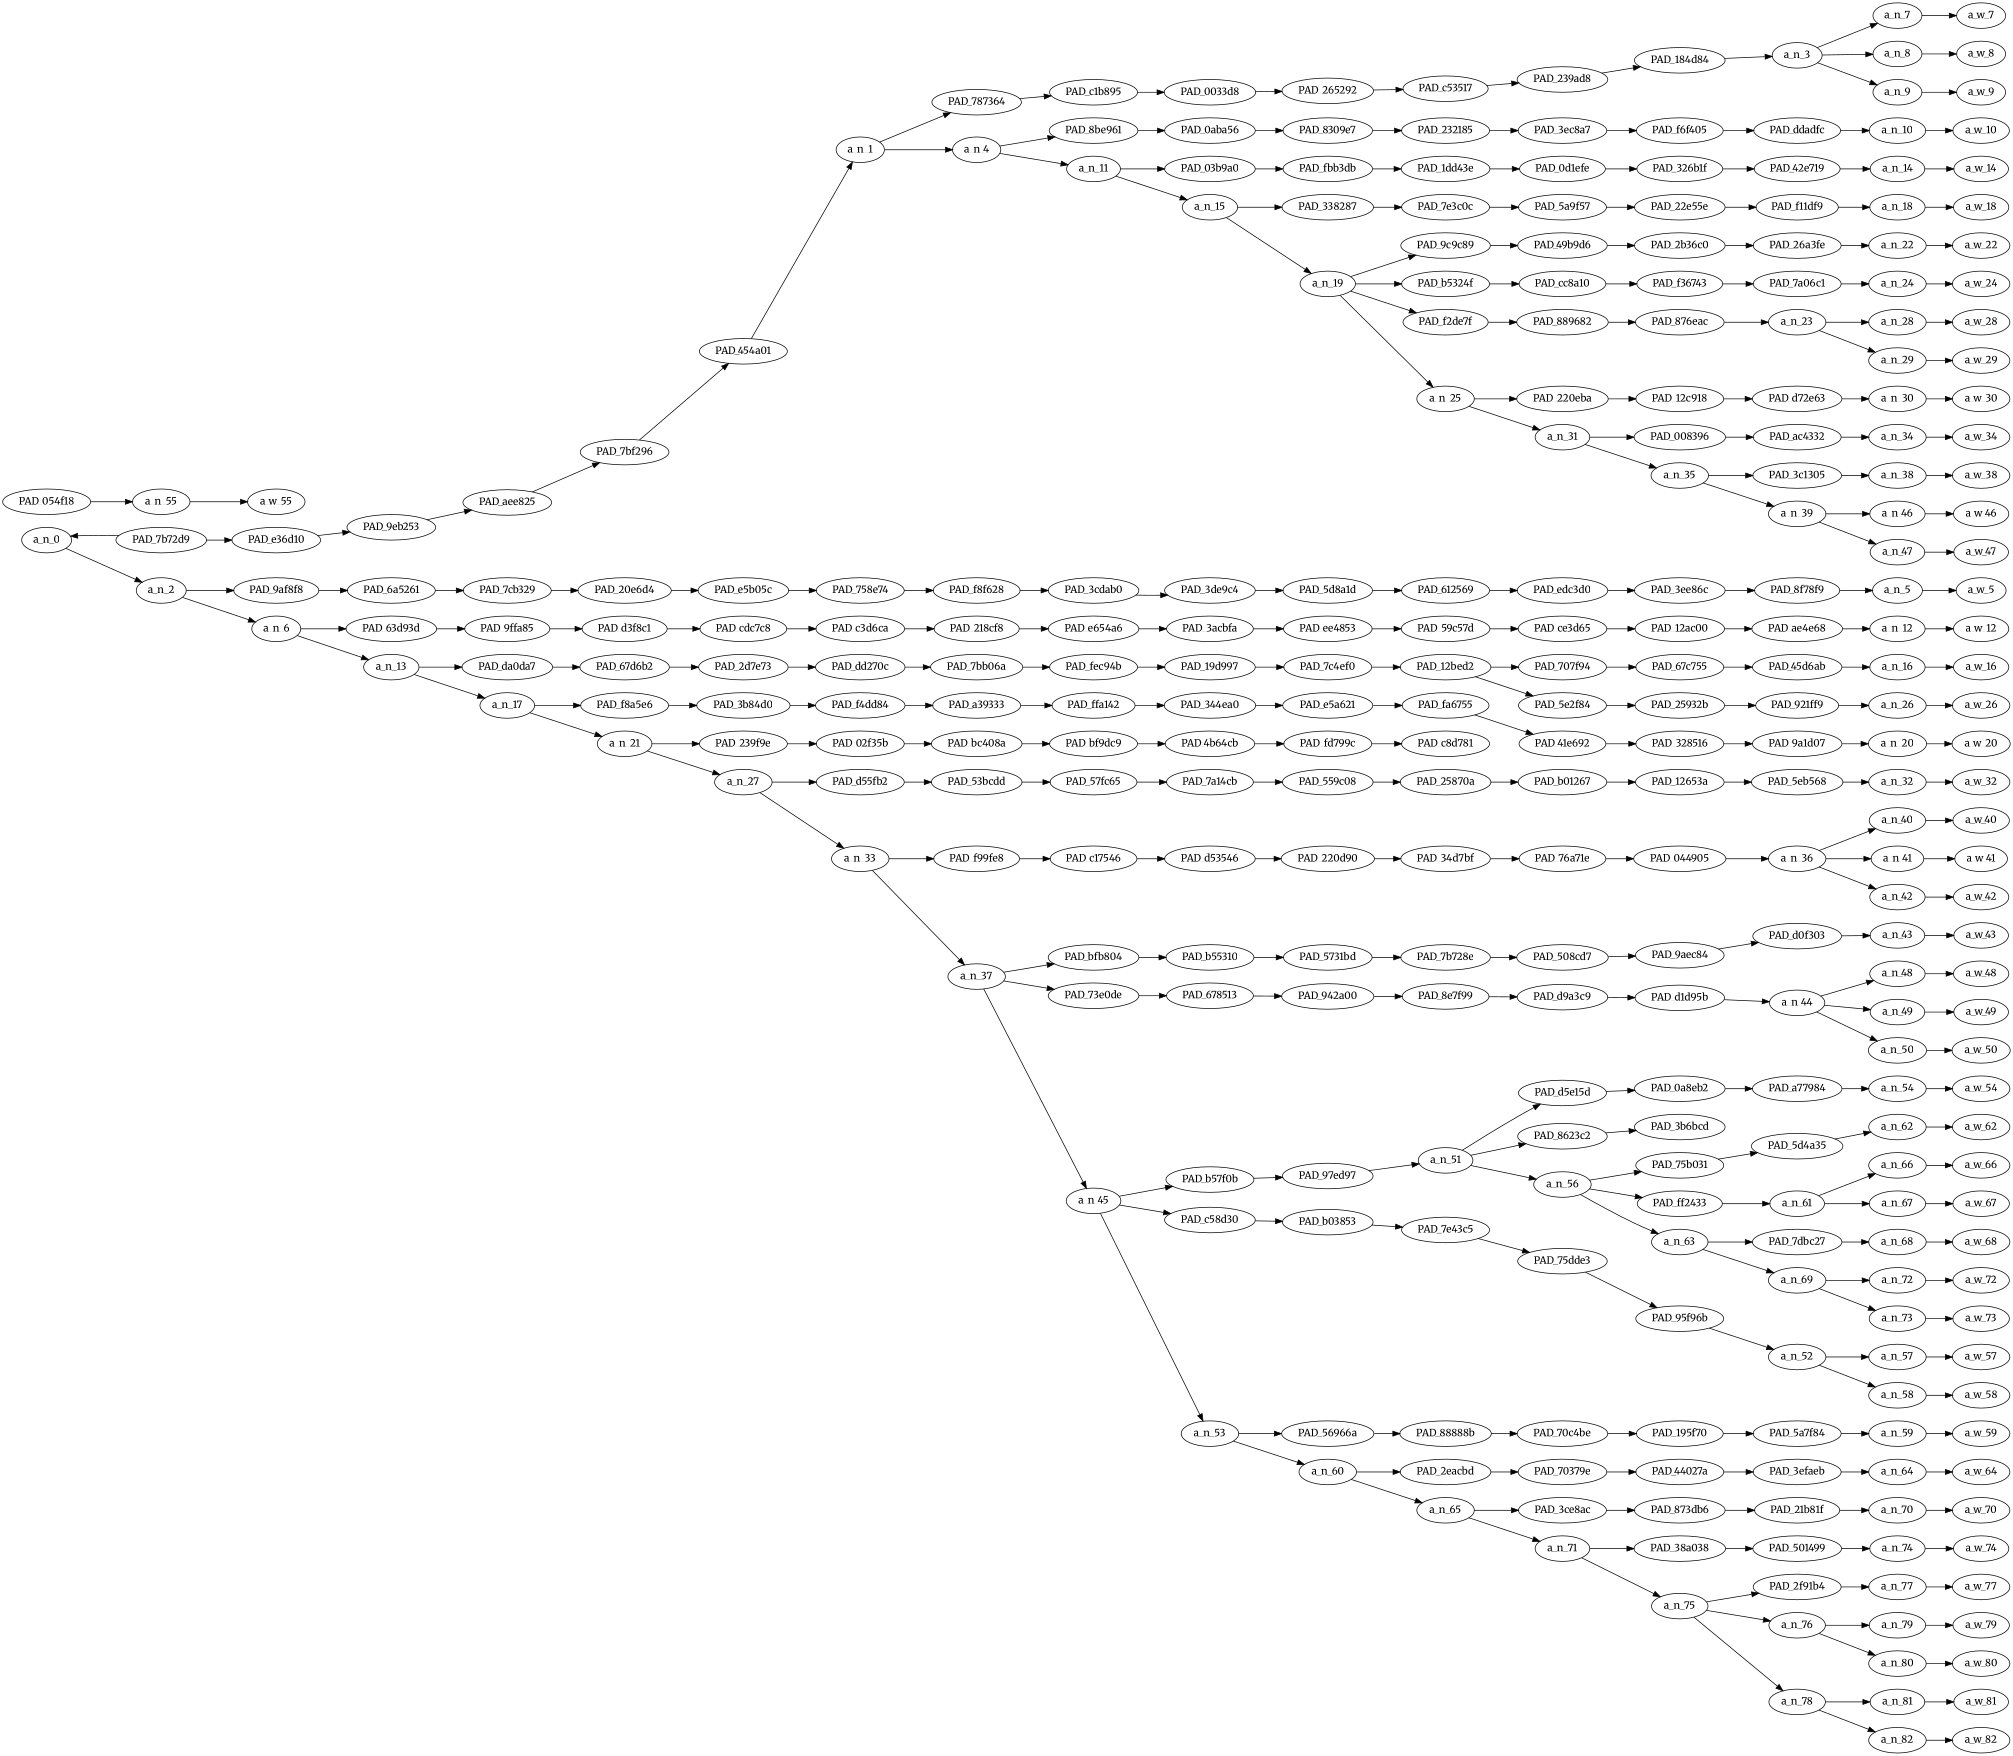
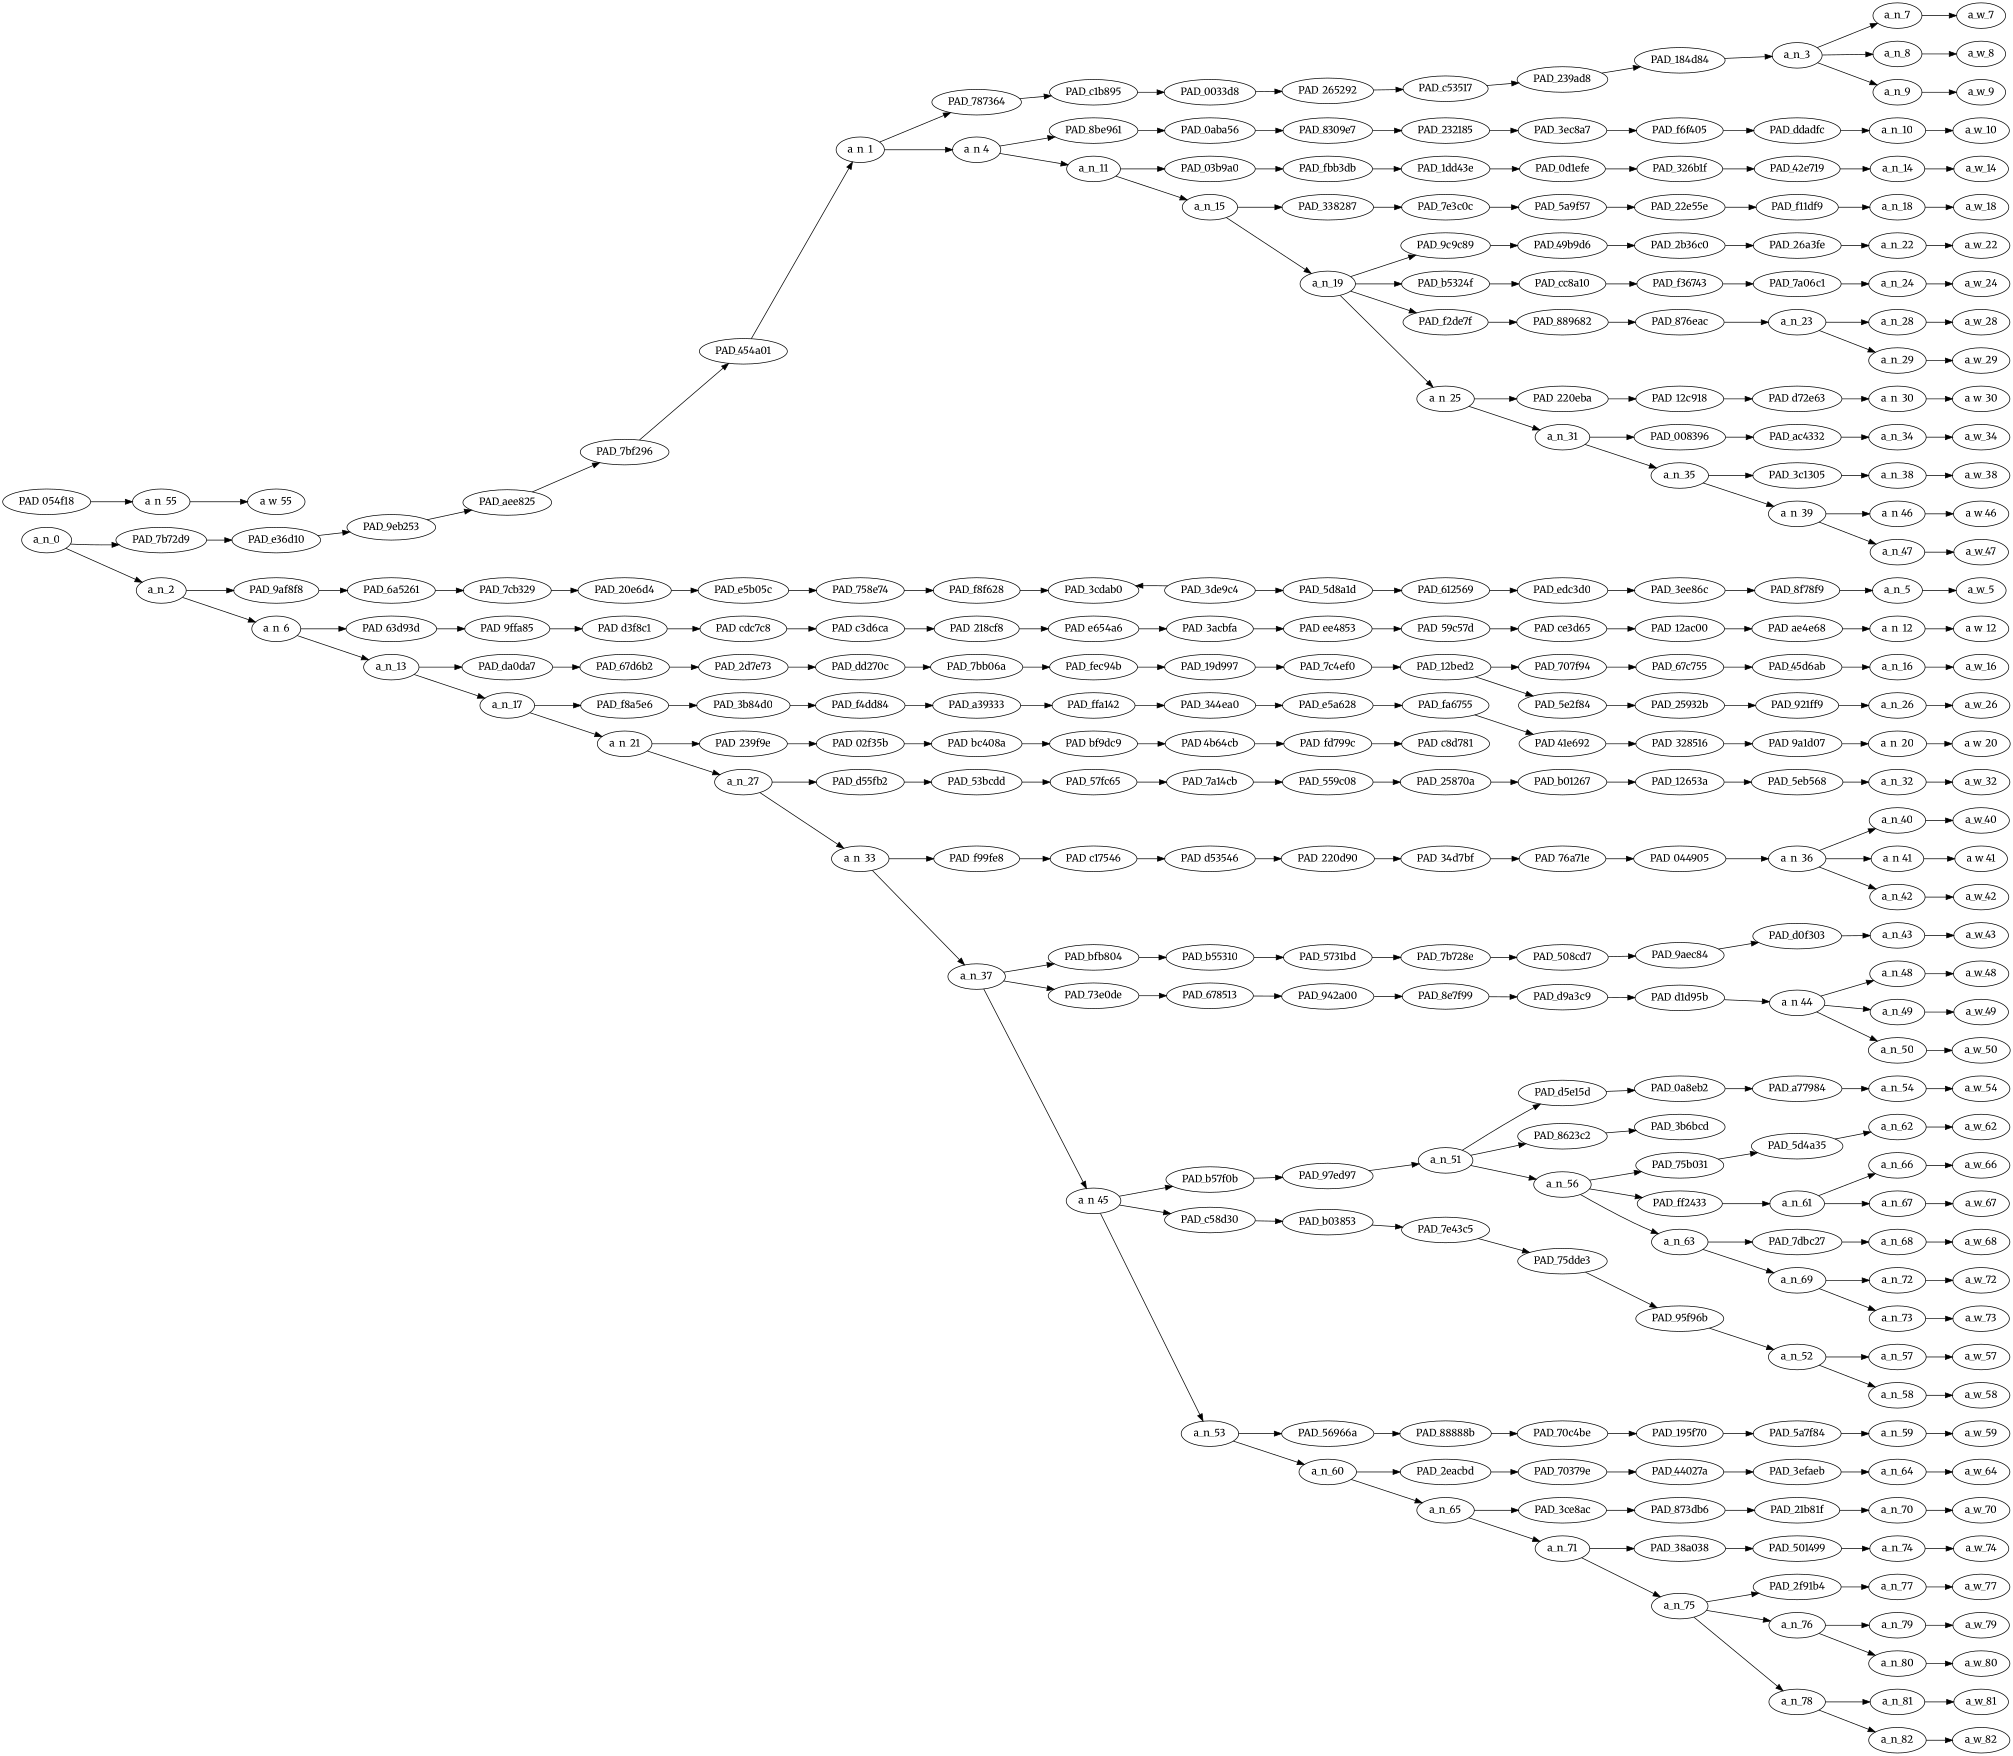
(98, 535) -> (91, 545)
(1148, 595) -> (1155, 586)
(1328, 705) -> (1328, 705)
